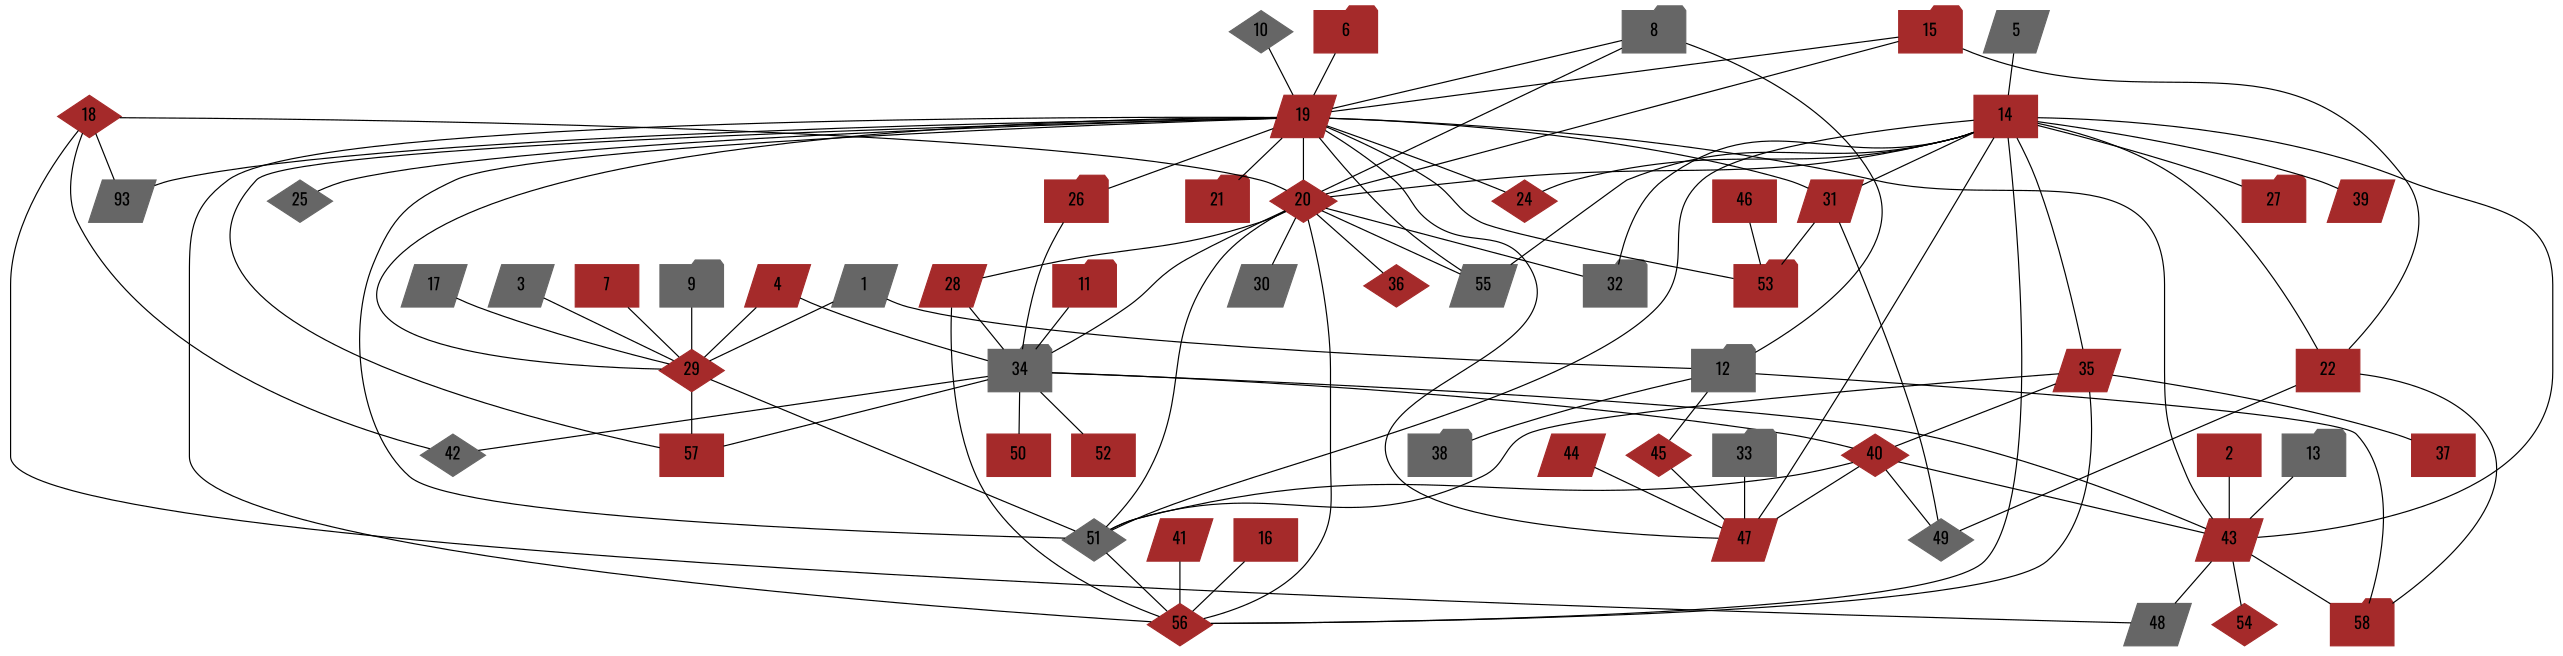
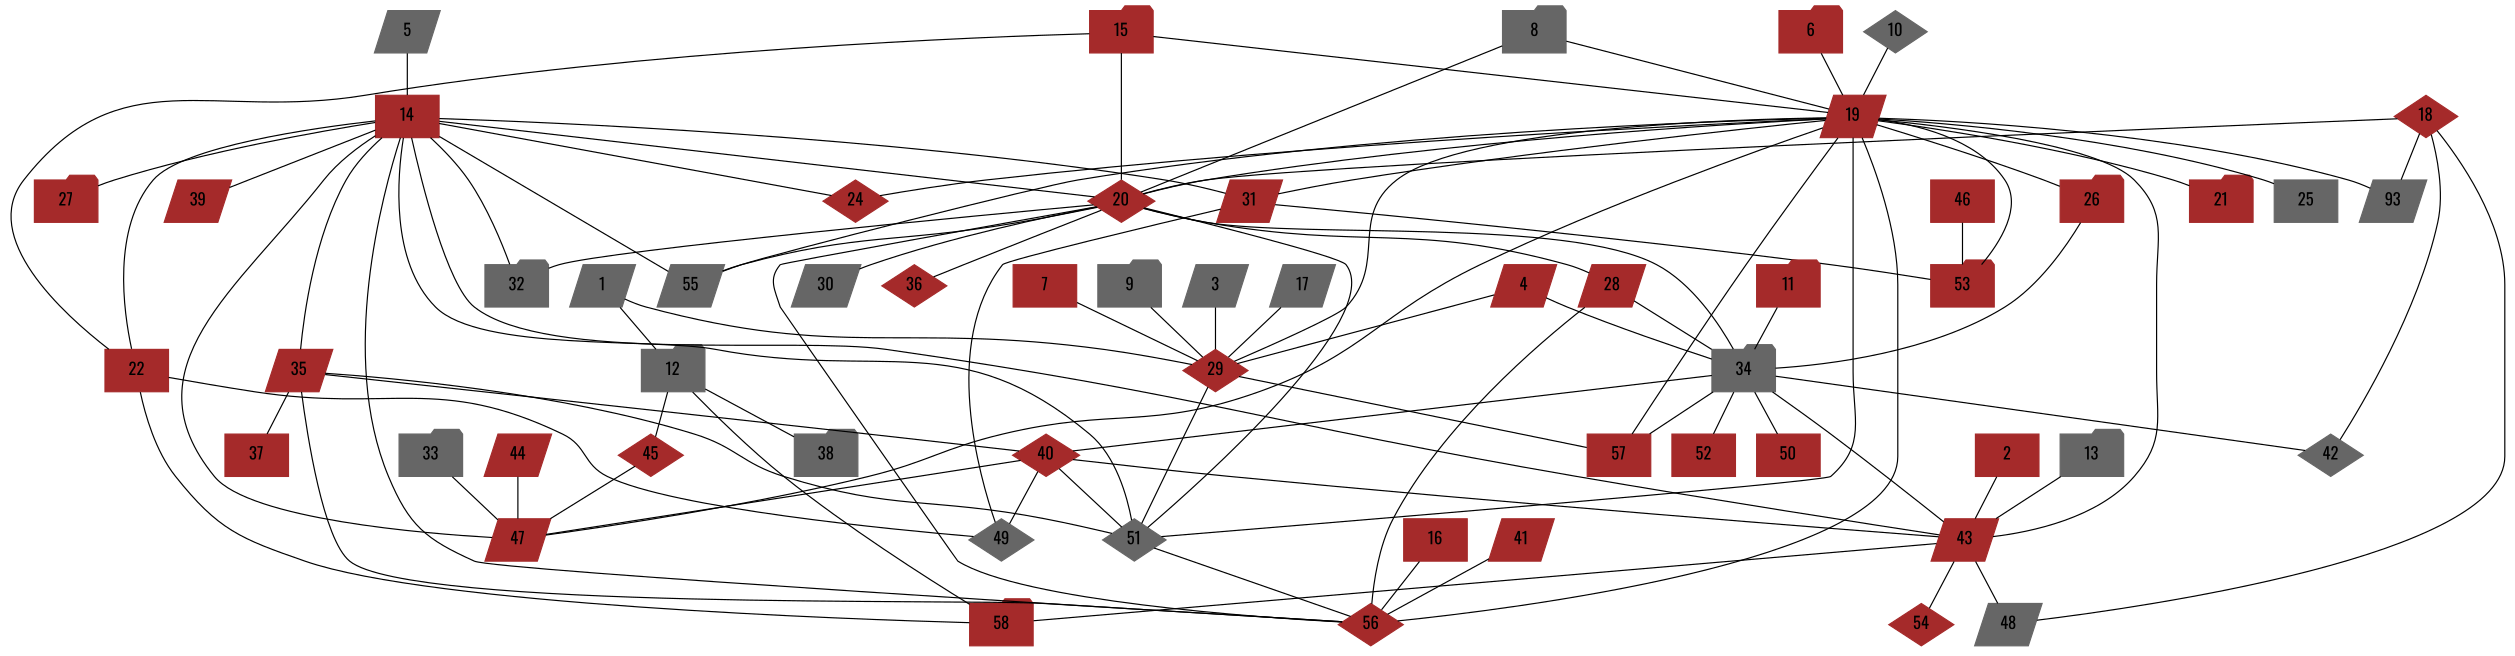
(1865, 167) -> none
(300, 201) -> (2306, 201)
